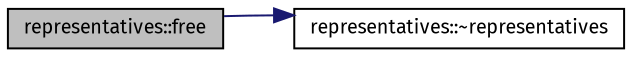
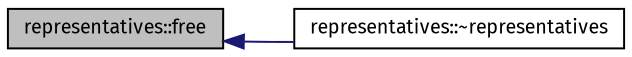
(249, 16) -> (269, 42)
